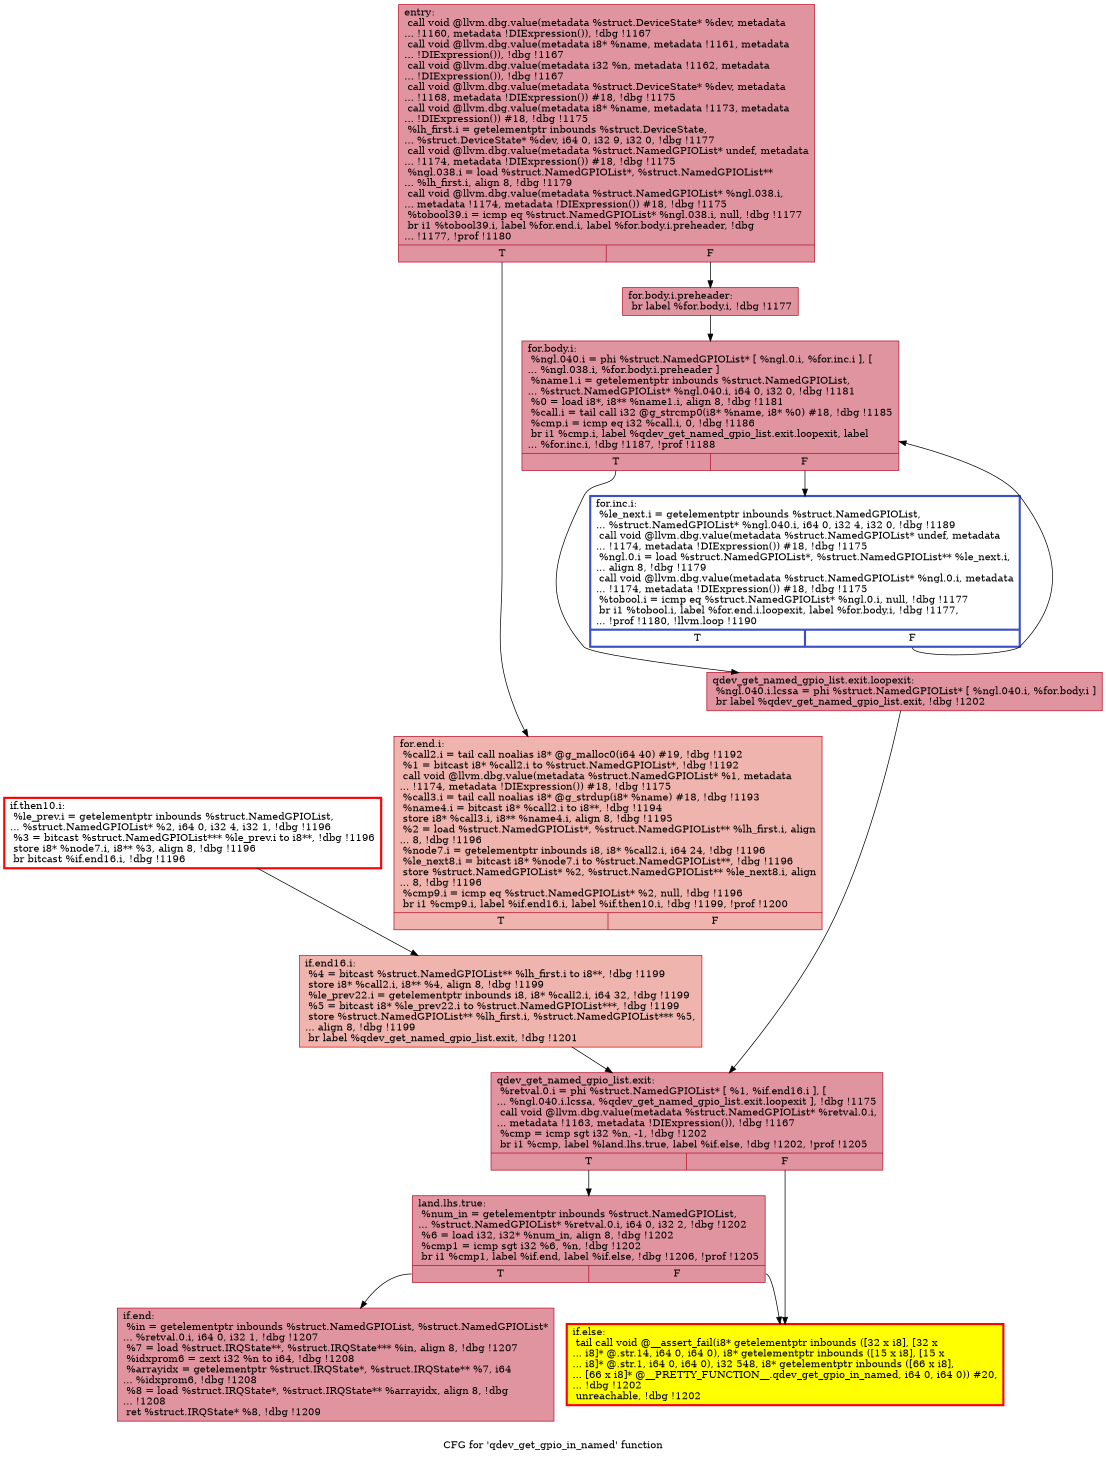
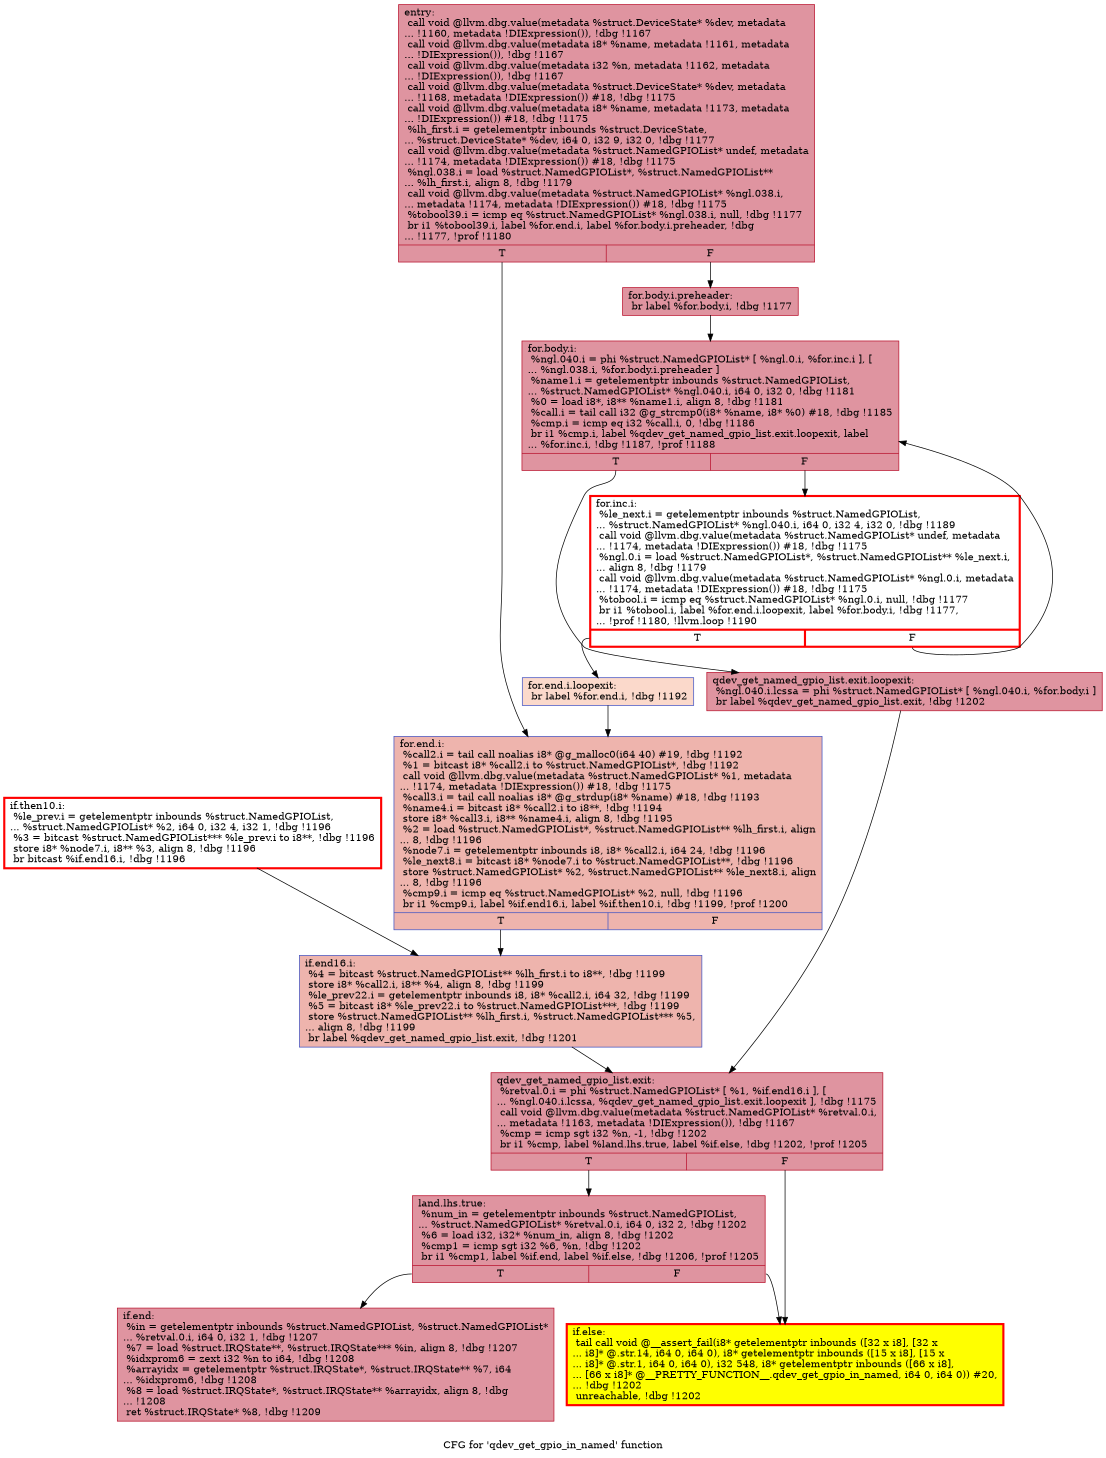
(805, 571) -> (805, 571)
none -> (608, 692)
(608, 833) -> (608, 833)
none -> (501, 939)
(501, 1001) -> (501, 1001)
